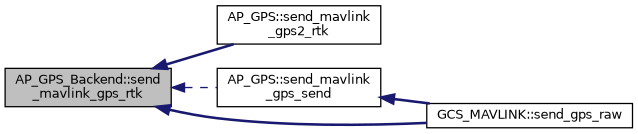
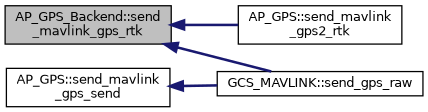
(201, 88) -> none
